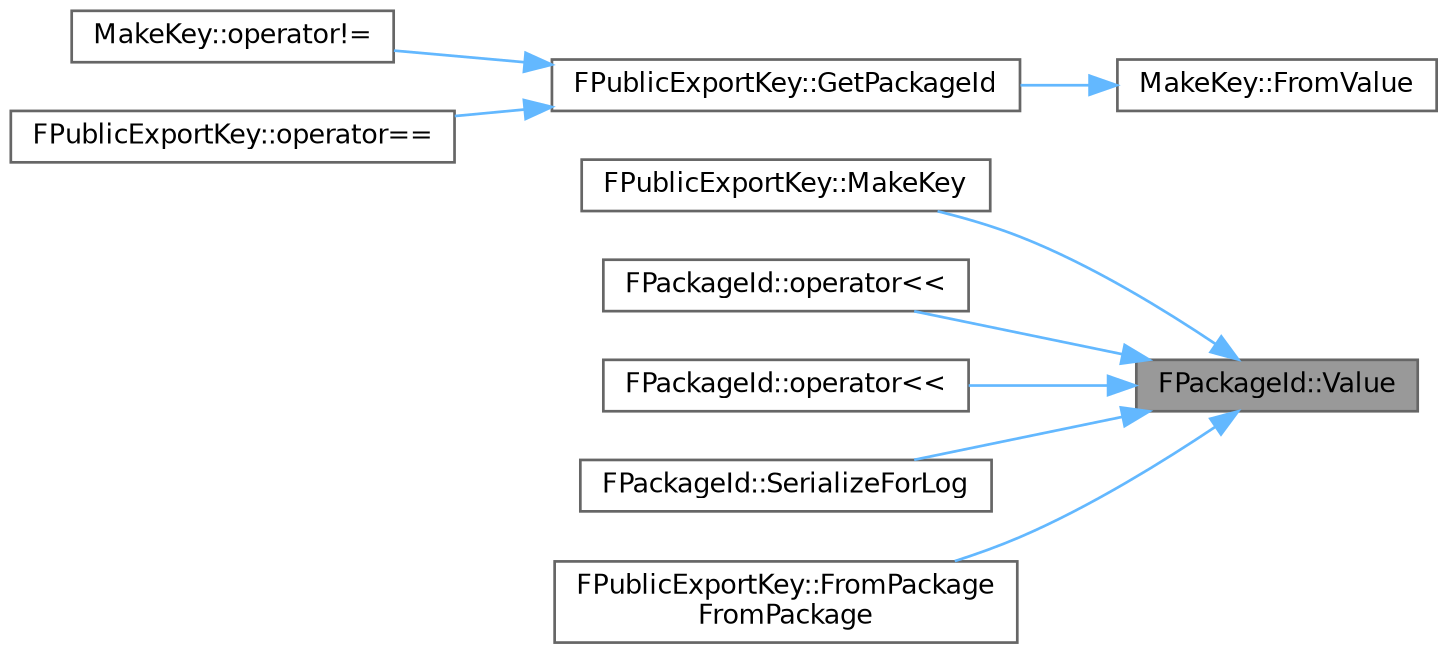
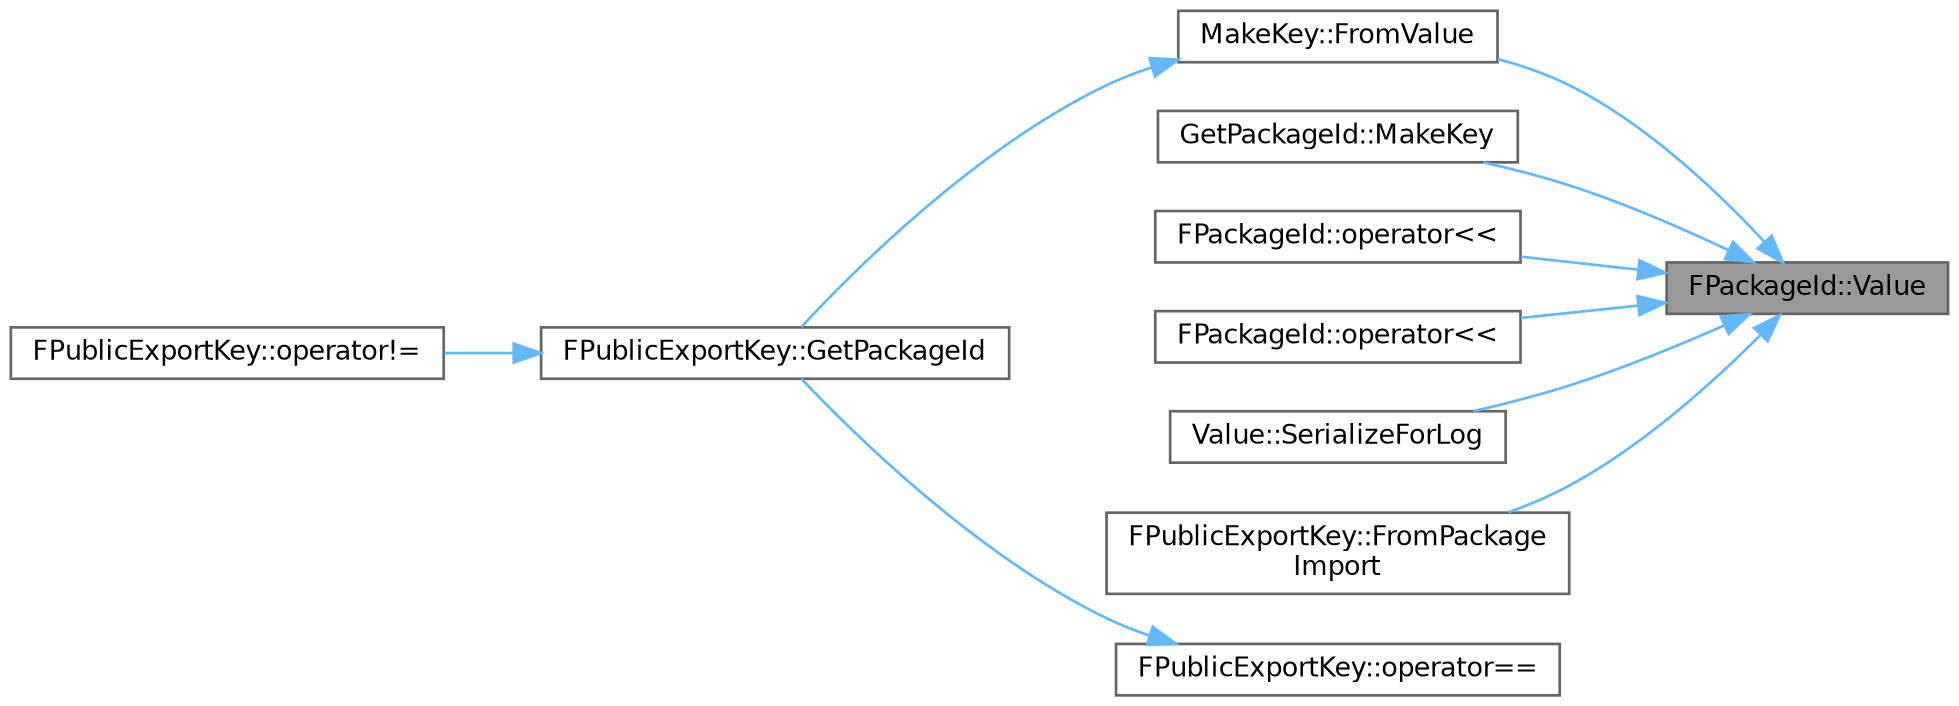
(233, 37) -> (227, 353)
(490, 113) -> (962, 526)
none -> (1643, 132)
(786, 185) -> (1338, 137)
(786, 486) -> (1338, 437)
(786, 602) -> (1338, 553)
